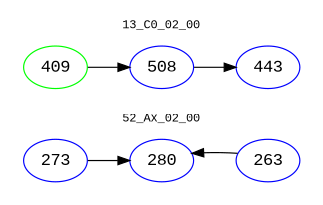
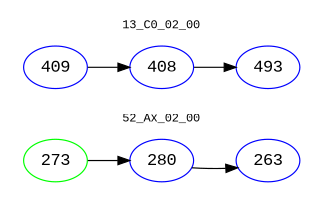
(55, 67) -> (55, 67)
(162, 67) -> (162, 67)
(268, 67) -> (268, 67)
(221, 153) -> (209, 168)
(55, 161) -> (55, 161)
